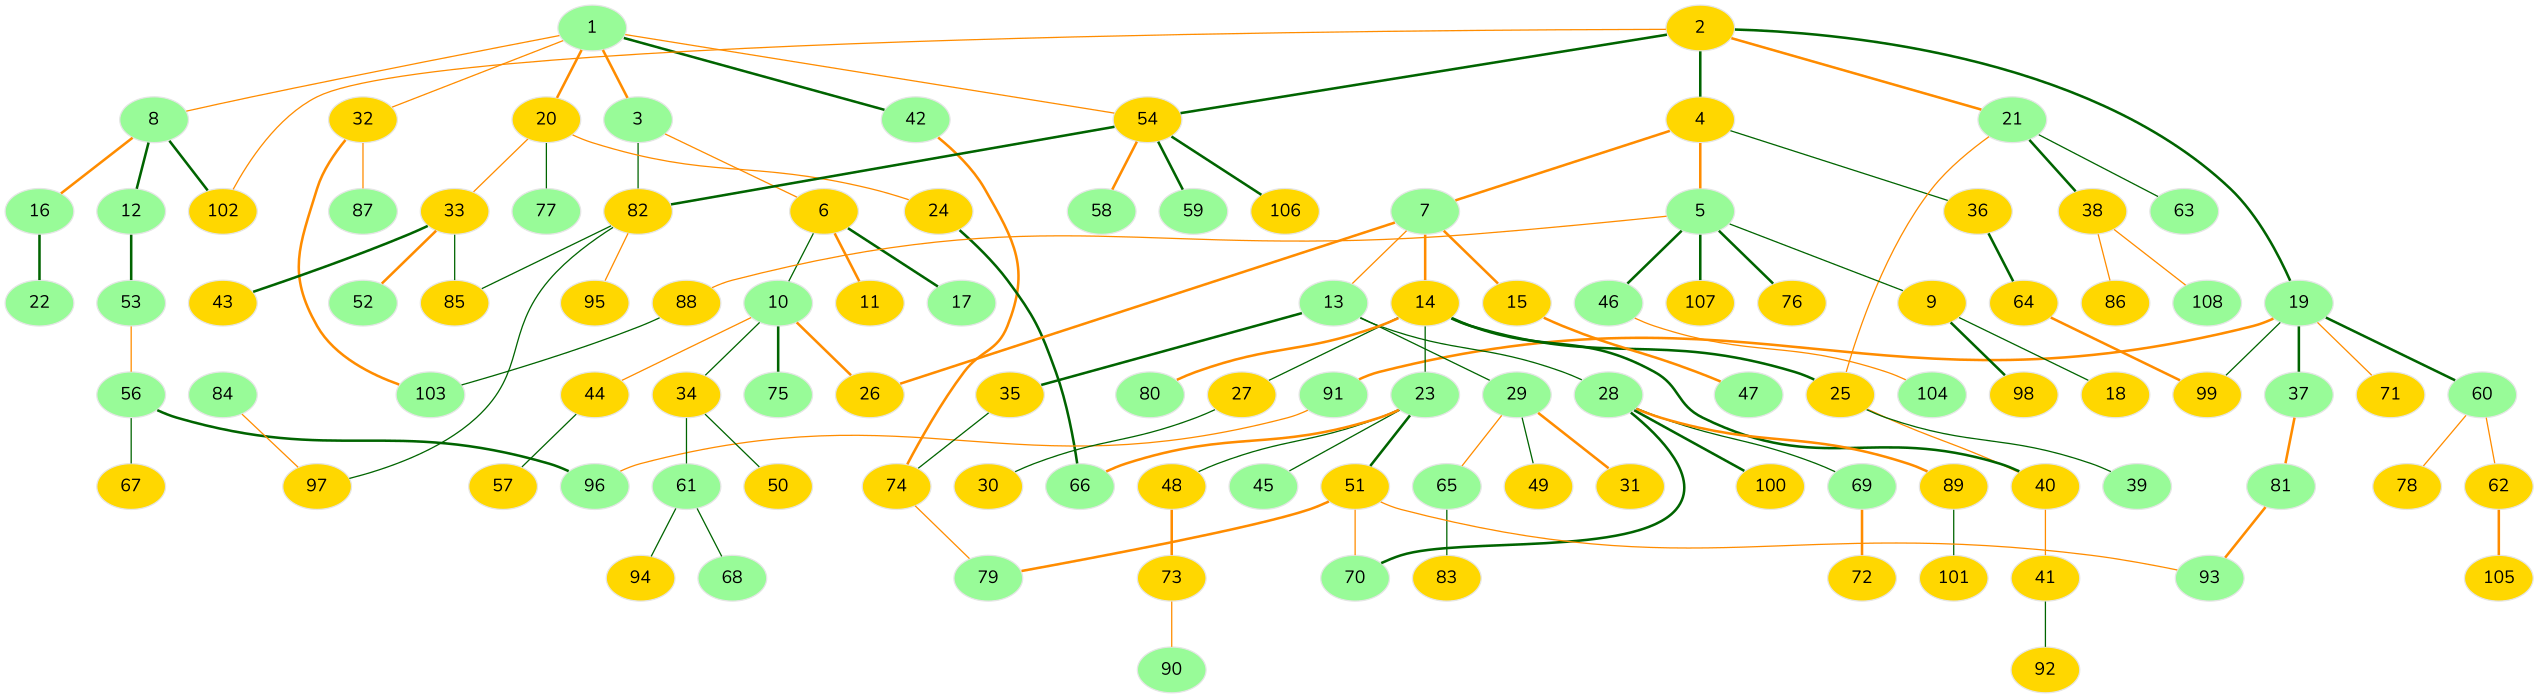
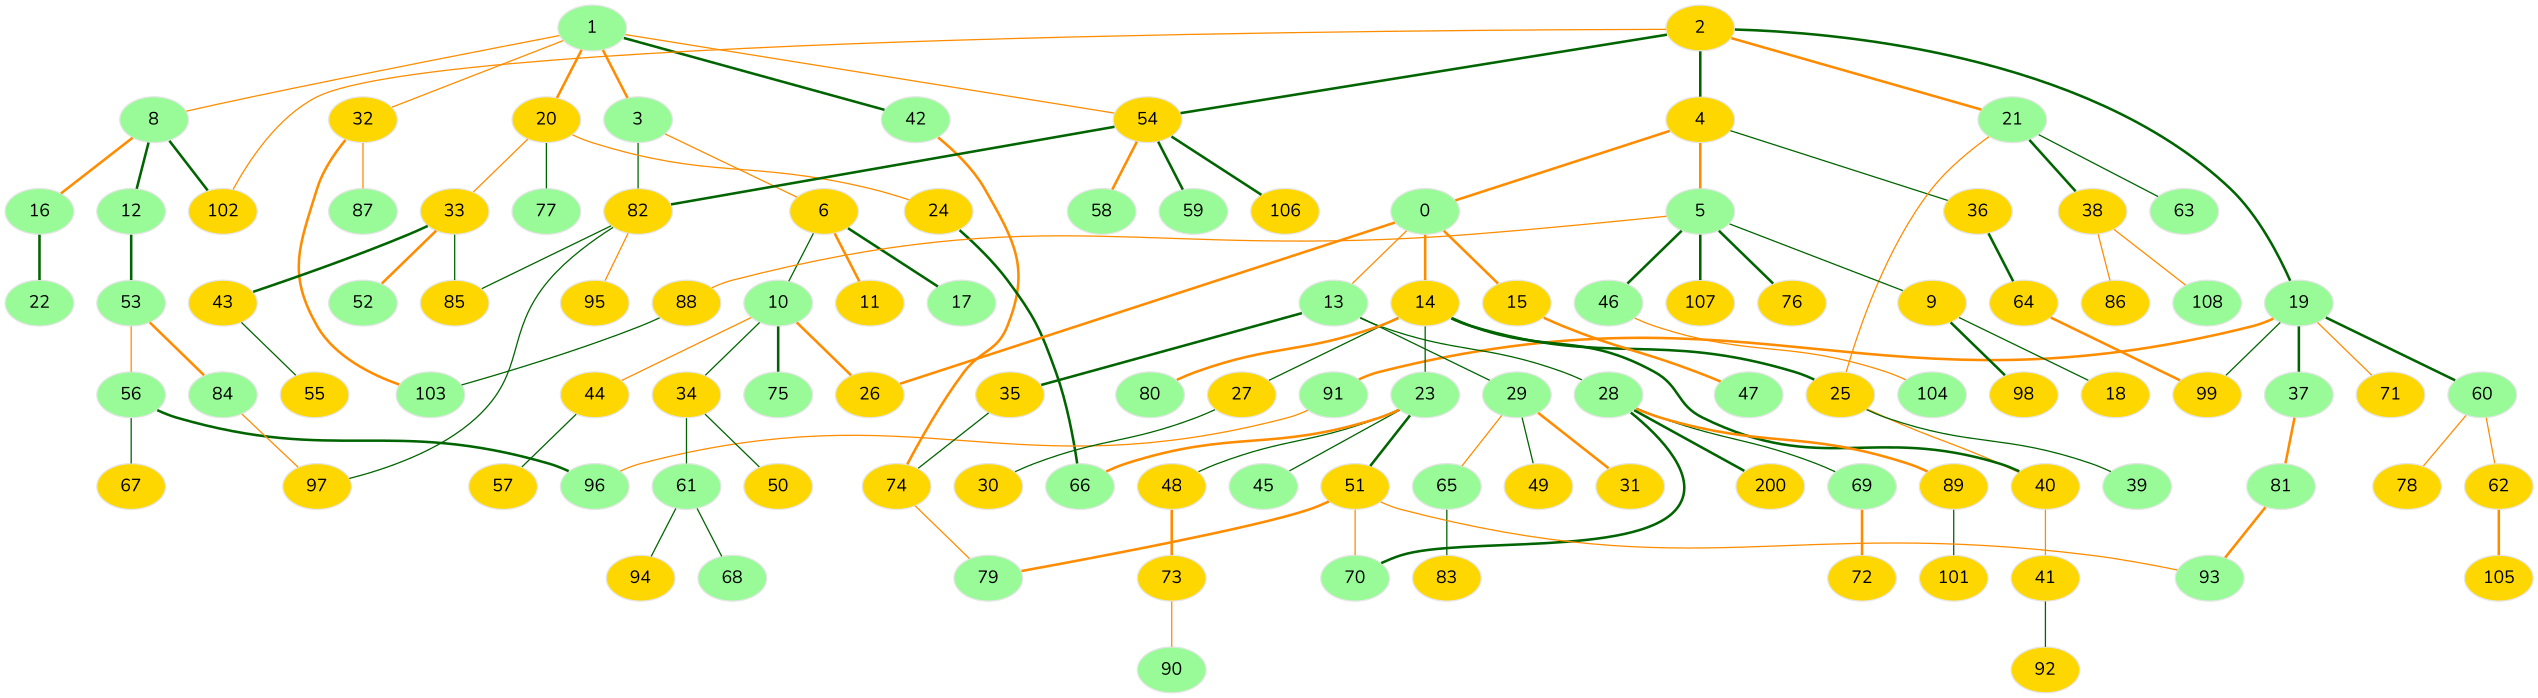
(1425, 211) -> (1425, 211)
none -> (177, 349)
none -> (315, 395)
(1770, 487) -> (1770, 487)
